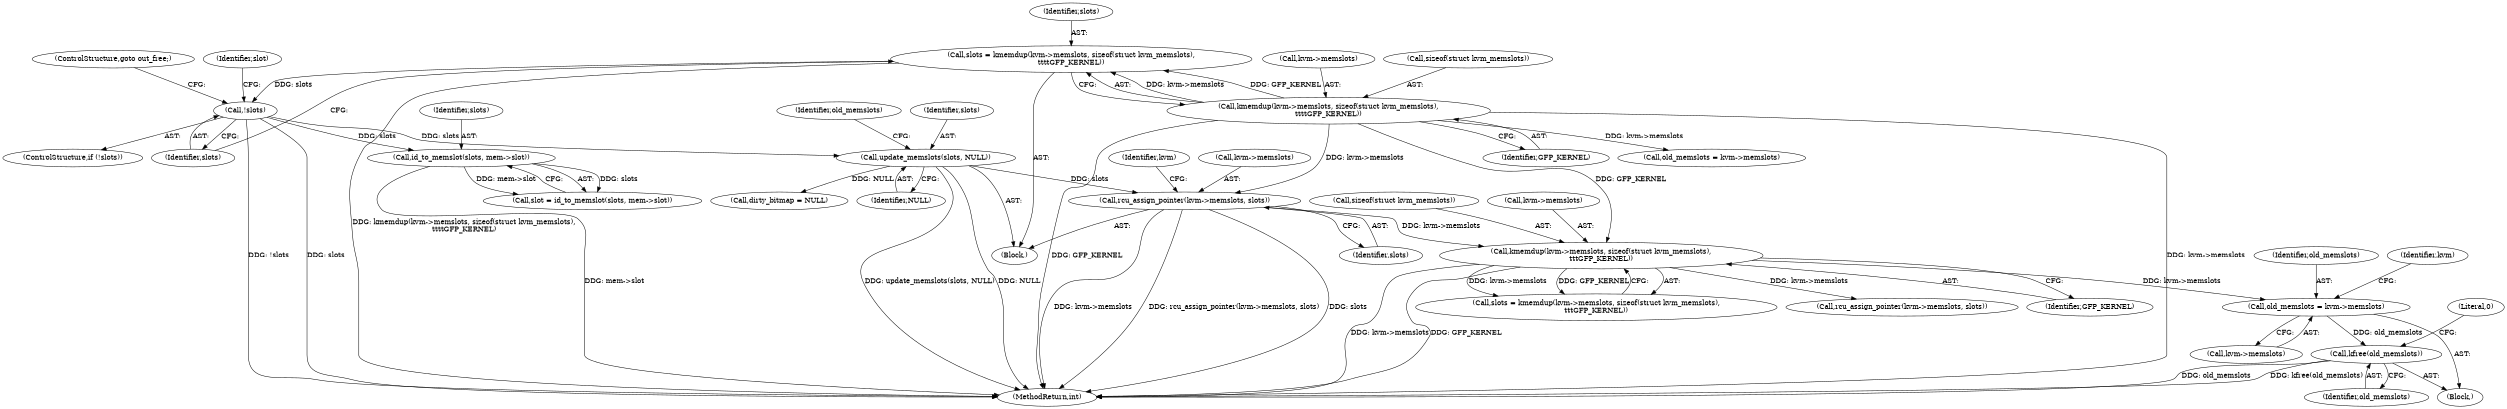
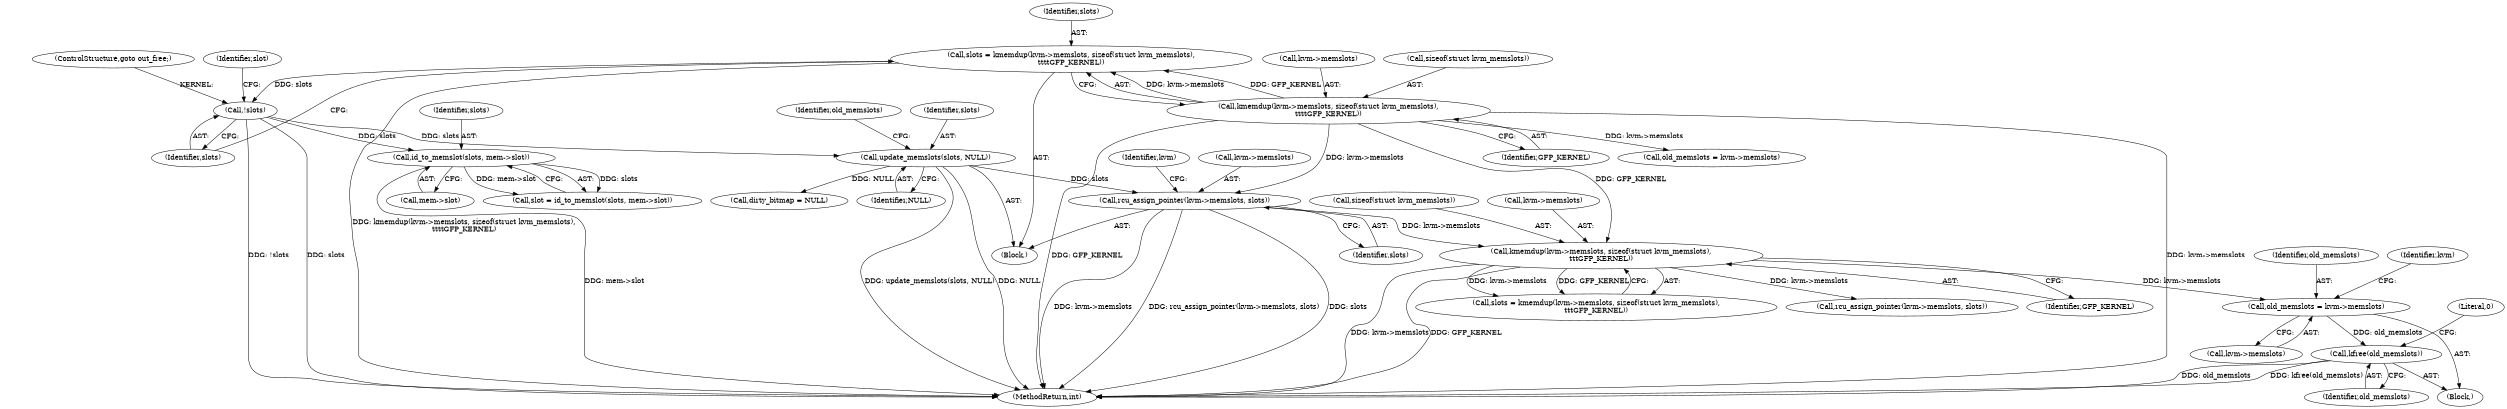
(198, 85) -> (198, 85)
(73, 158) -> none
none -> (430, 201)
